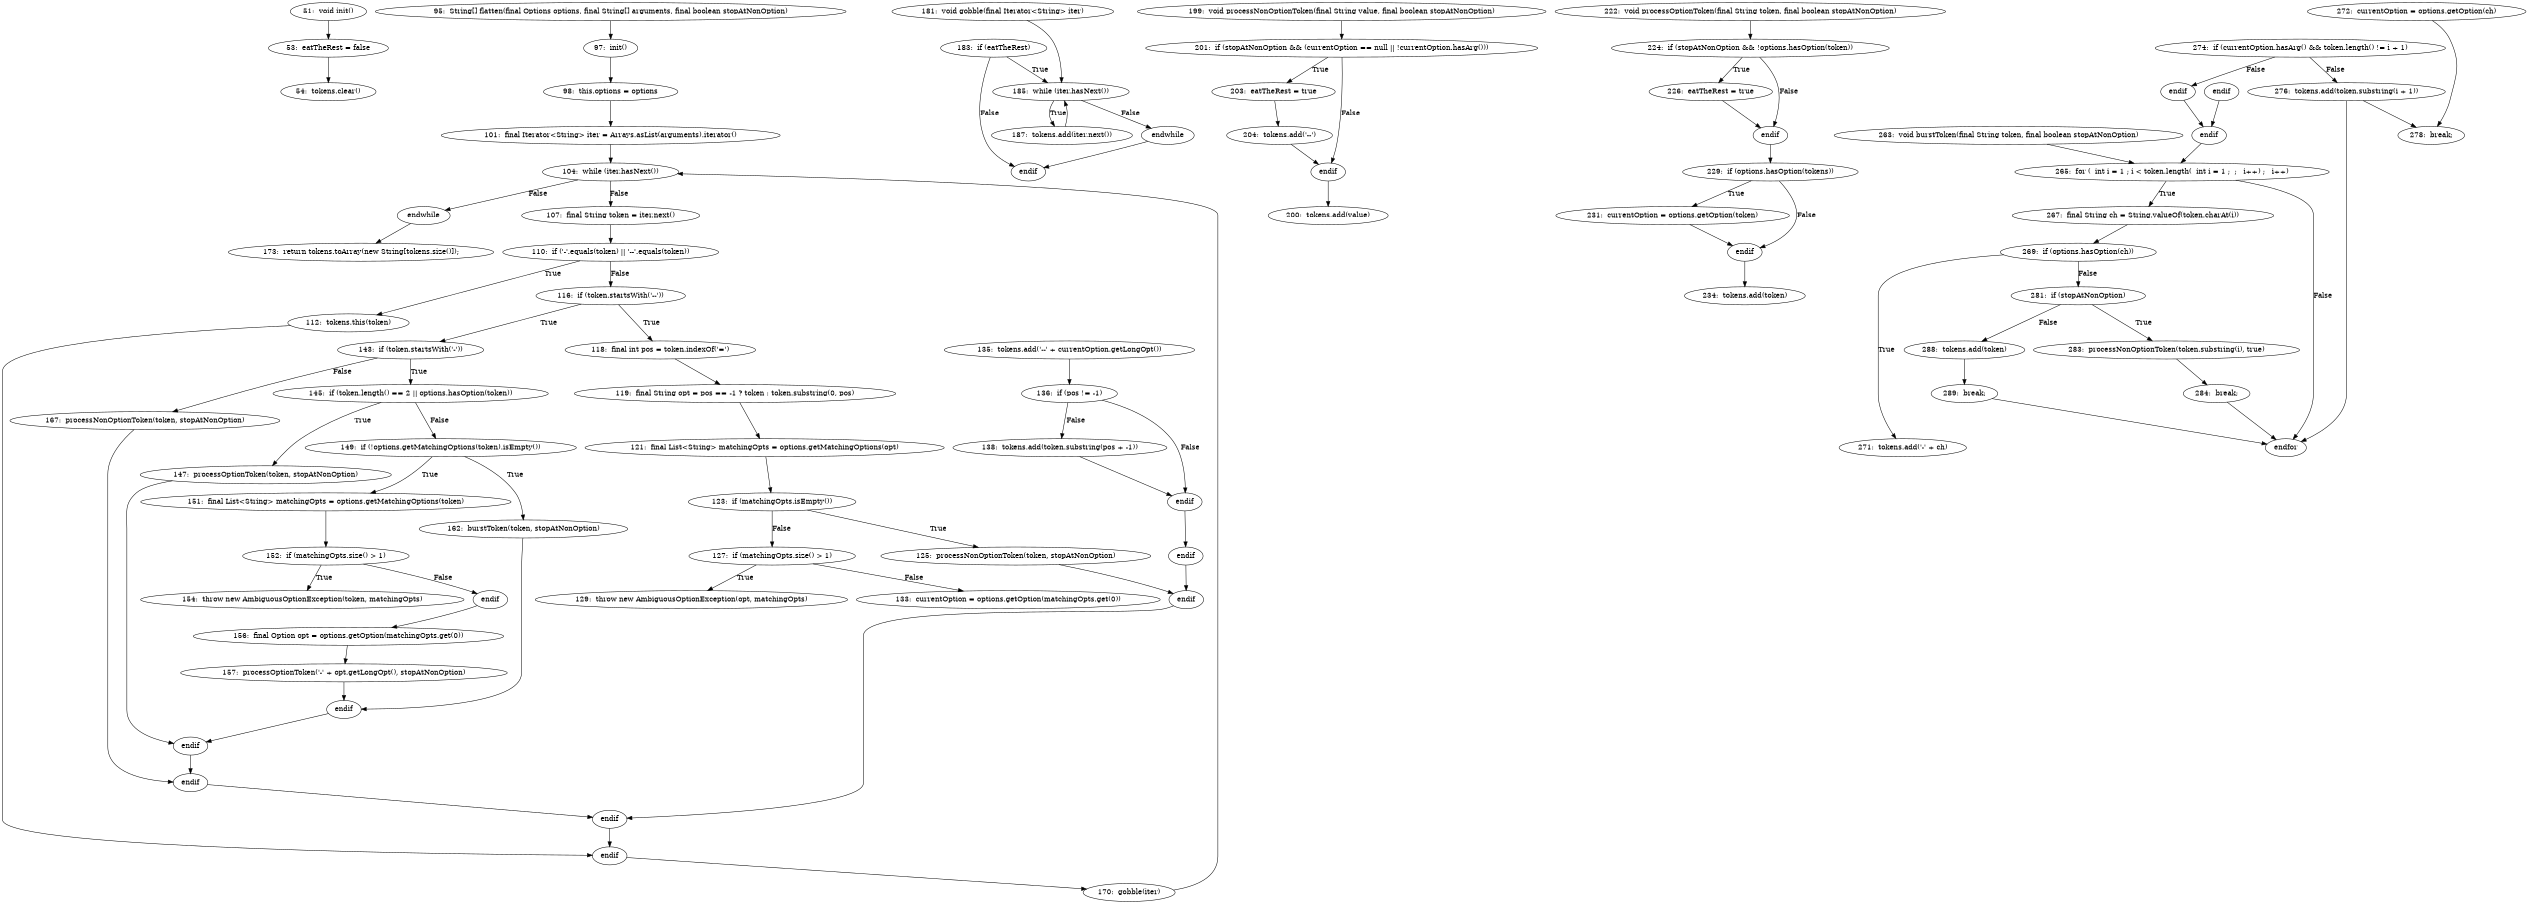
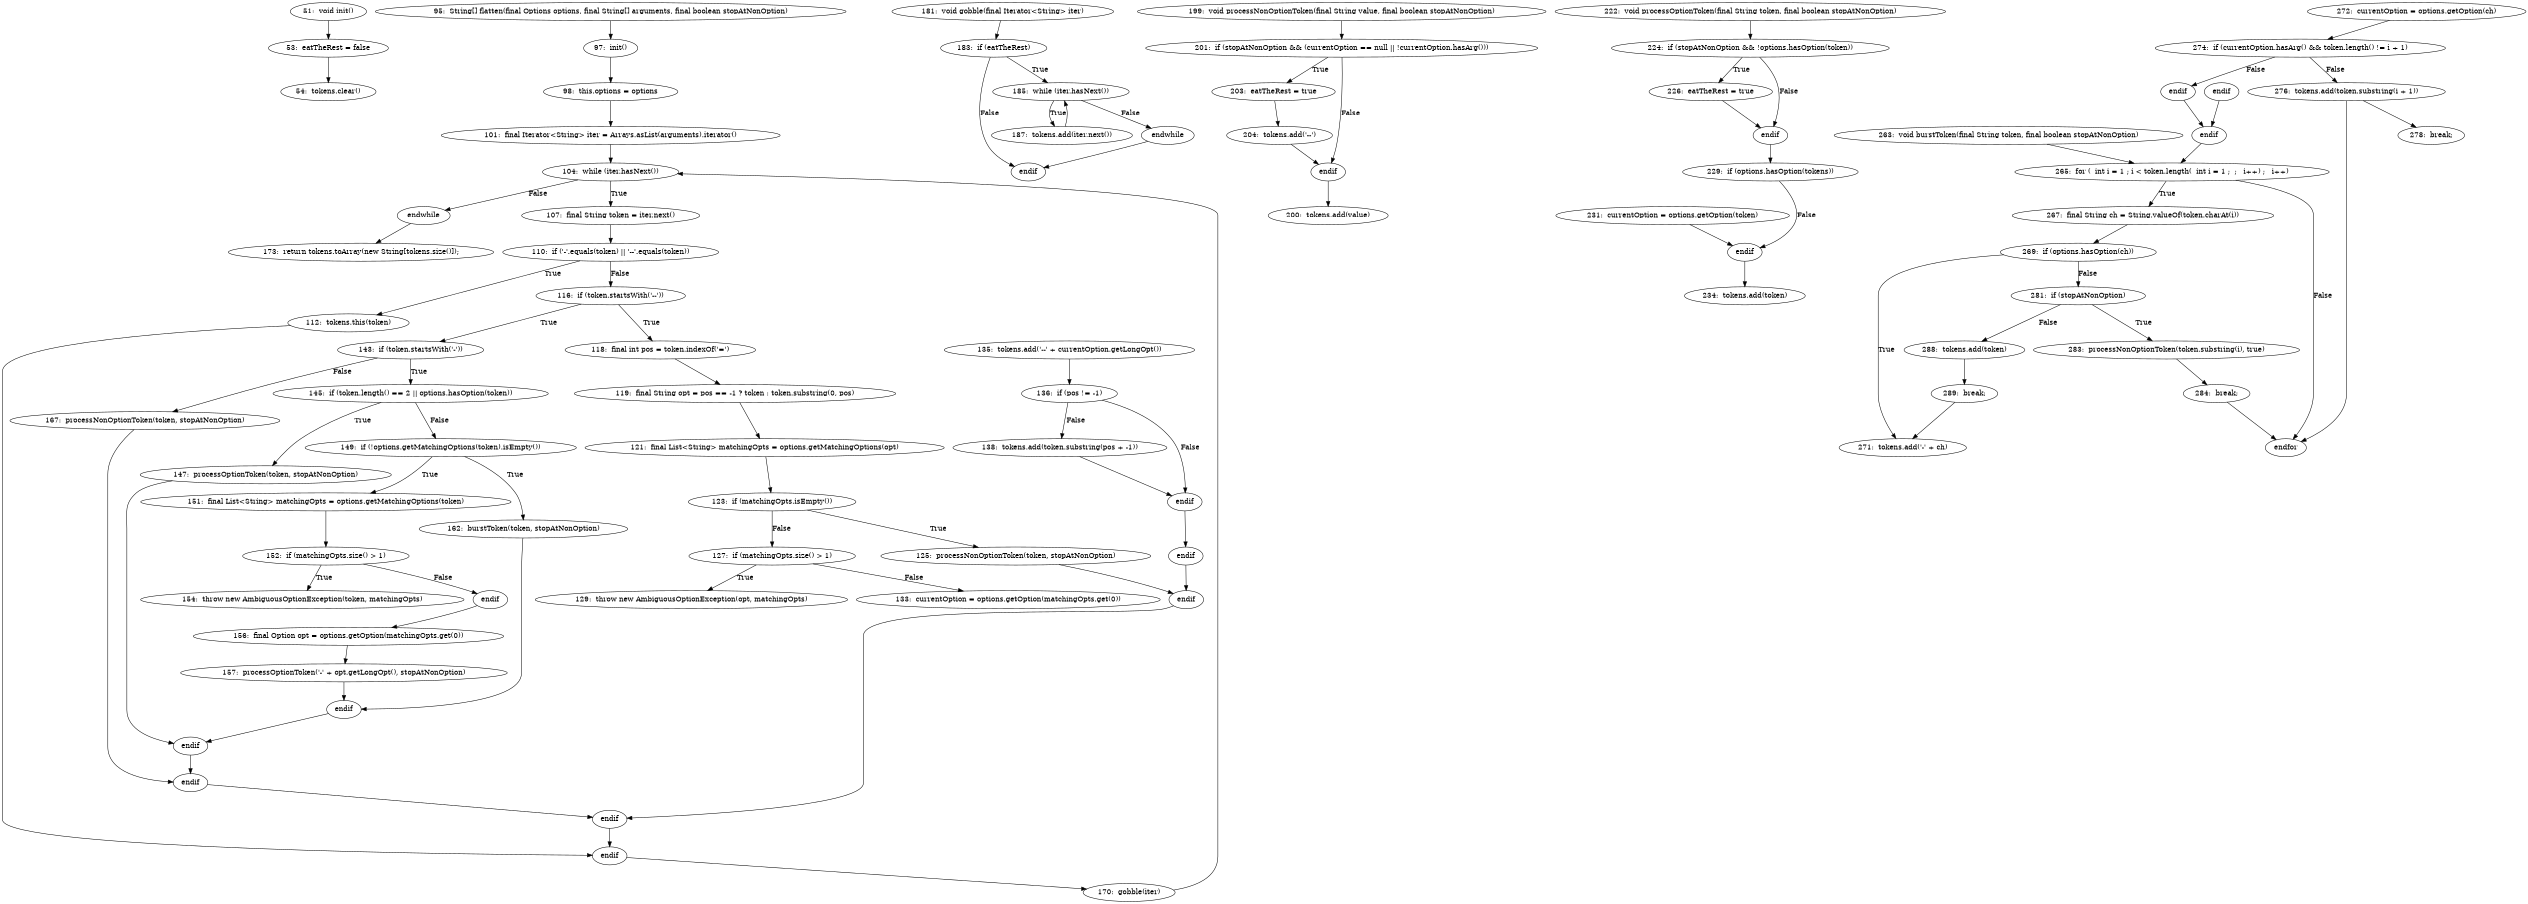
(1054, 43) -> (999, 27)
(2457, 69) -> (2361, 29)
(1724, 193) -> none
(619, 194) -> (619, 194)
(2127, 421) -> (1936, 419)
